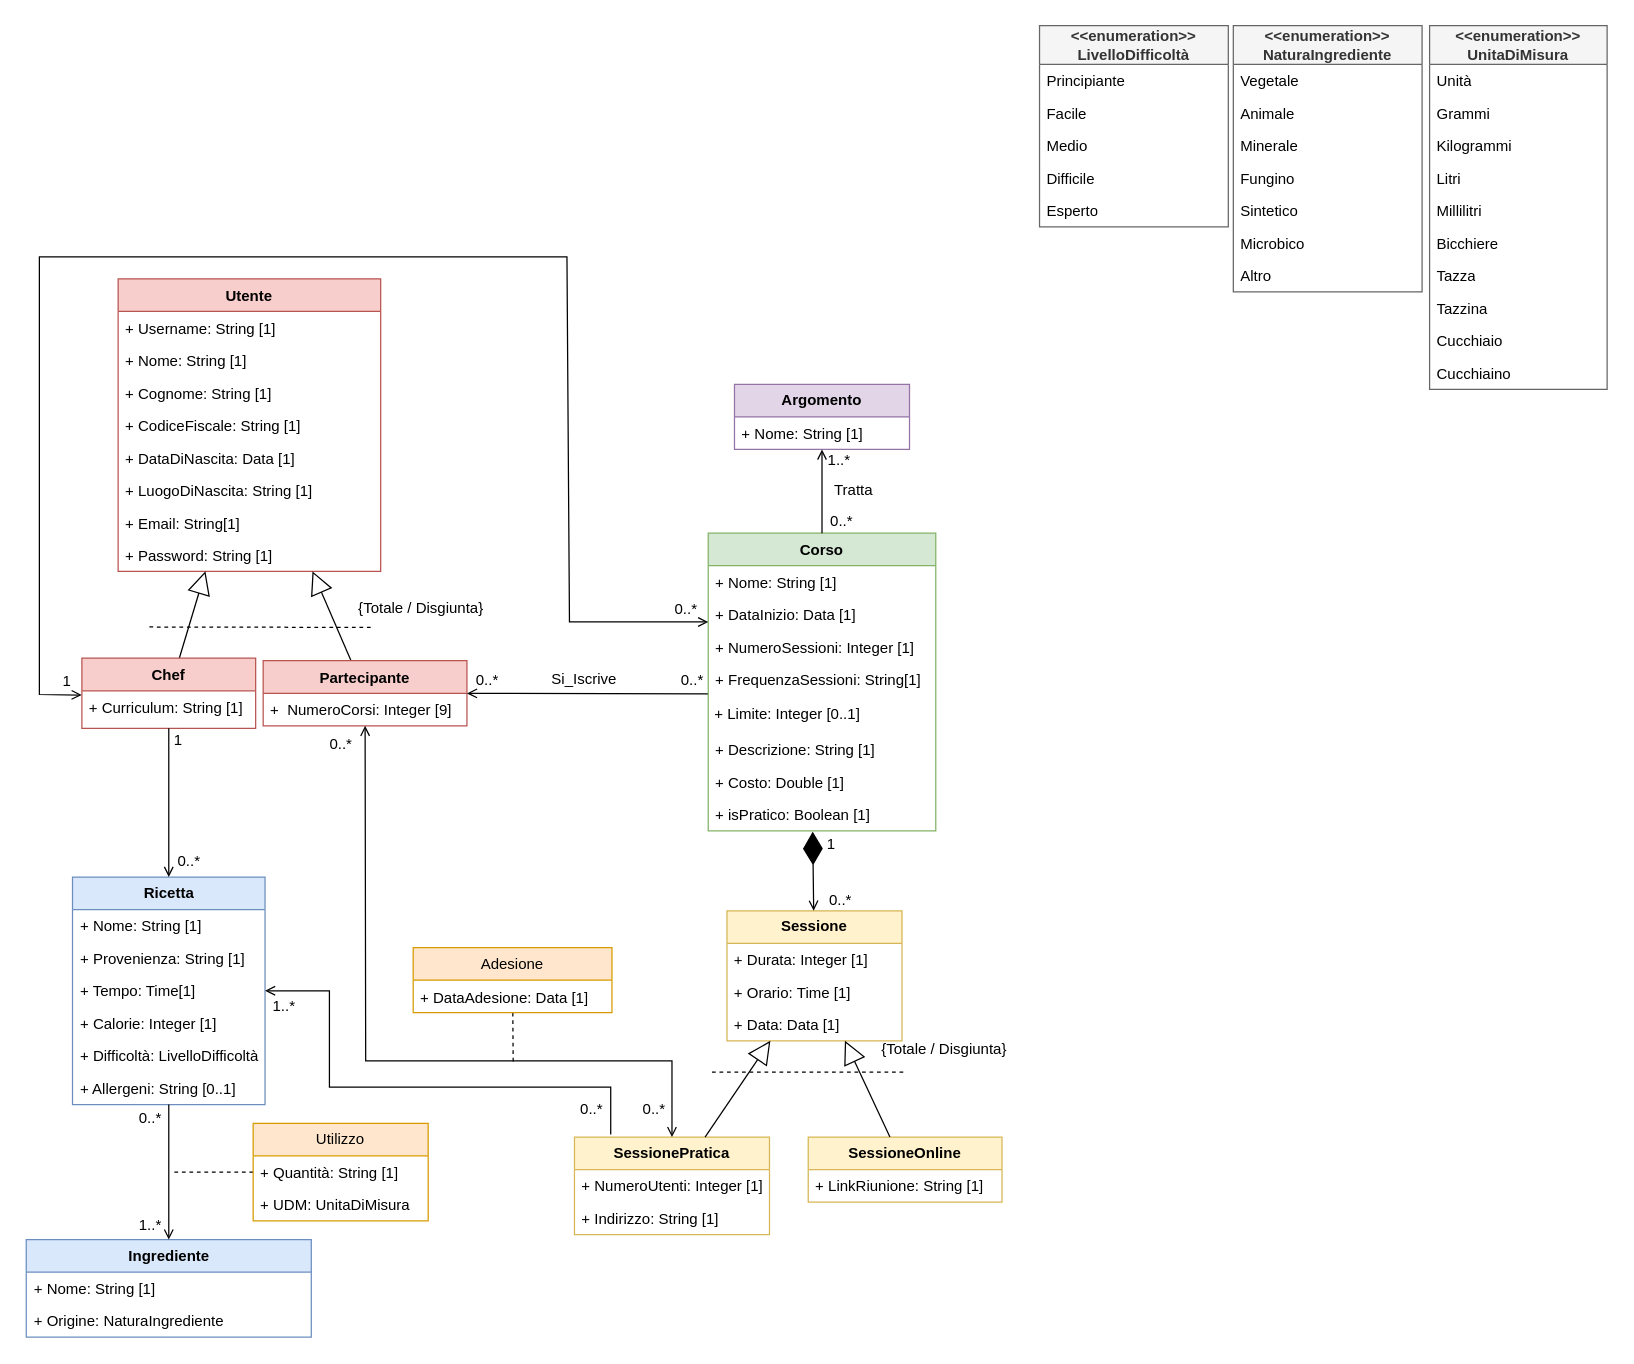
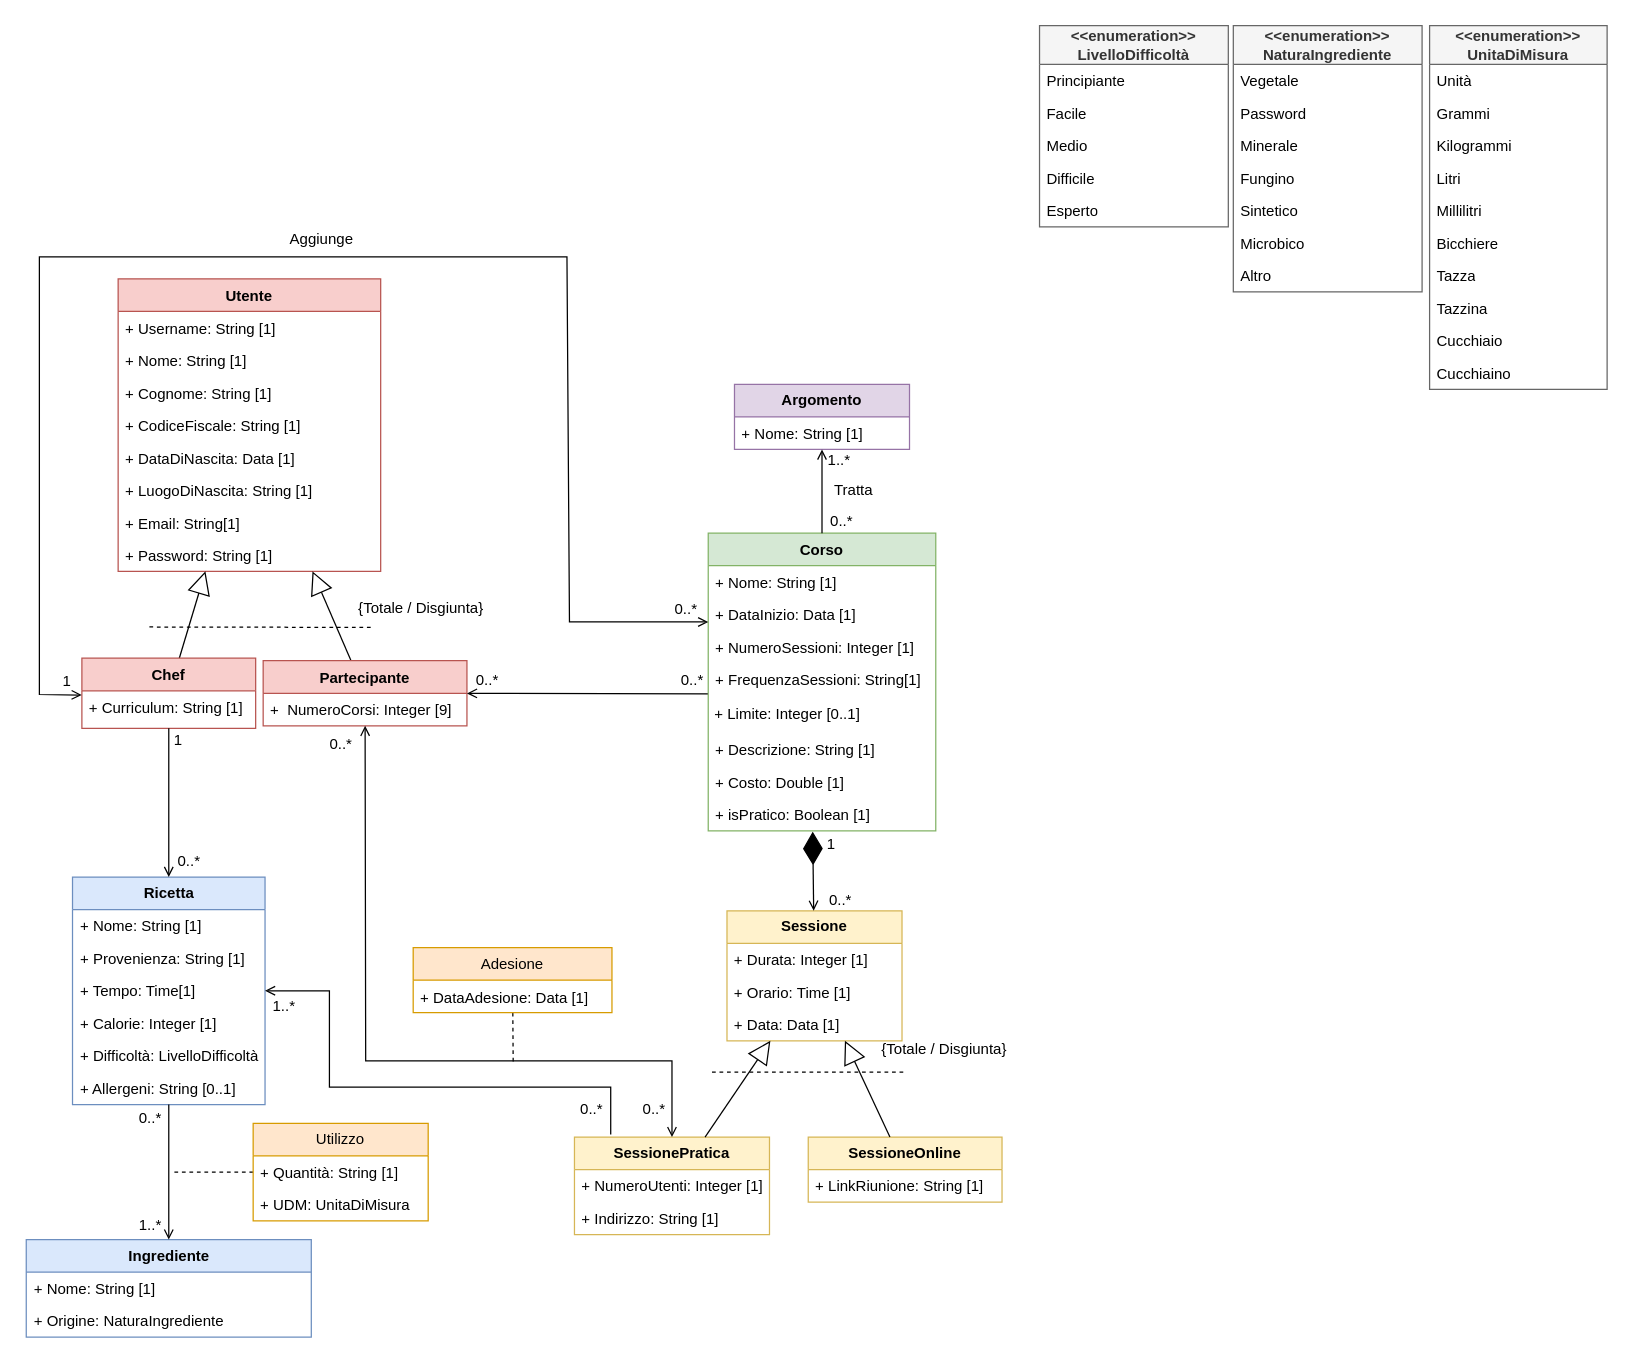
(1266, 115) -> (1274, 115)
none -> (322, 239)
(584, 679) -> none
